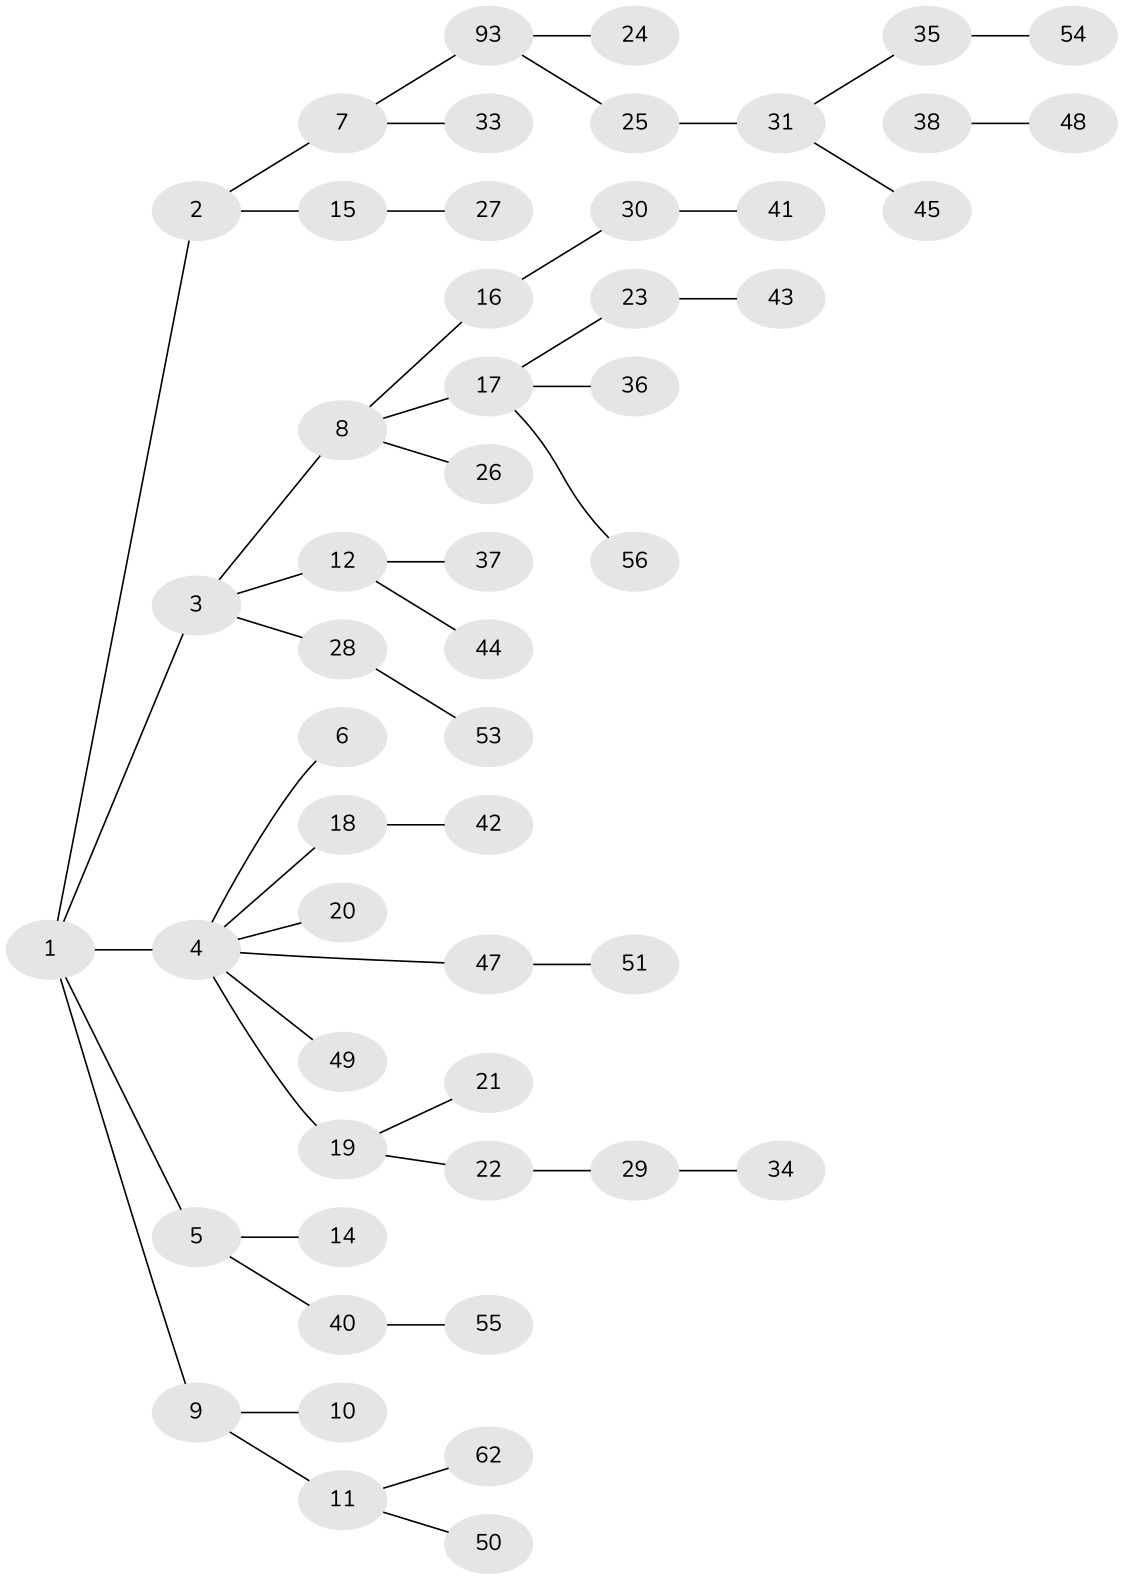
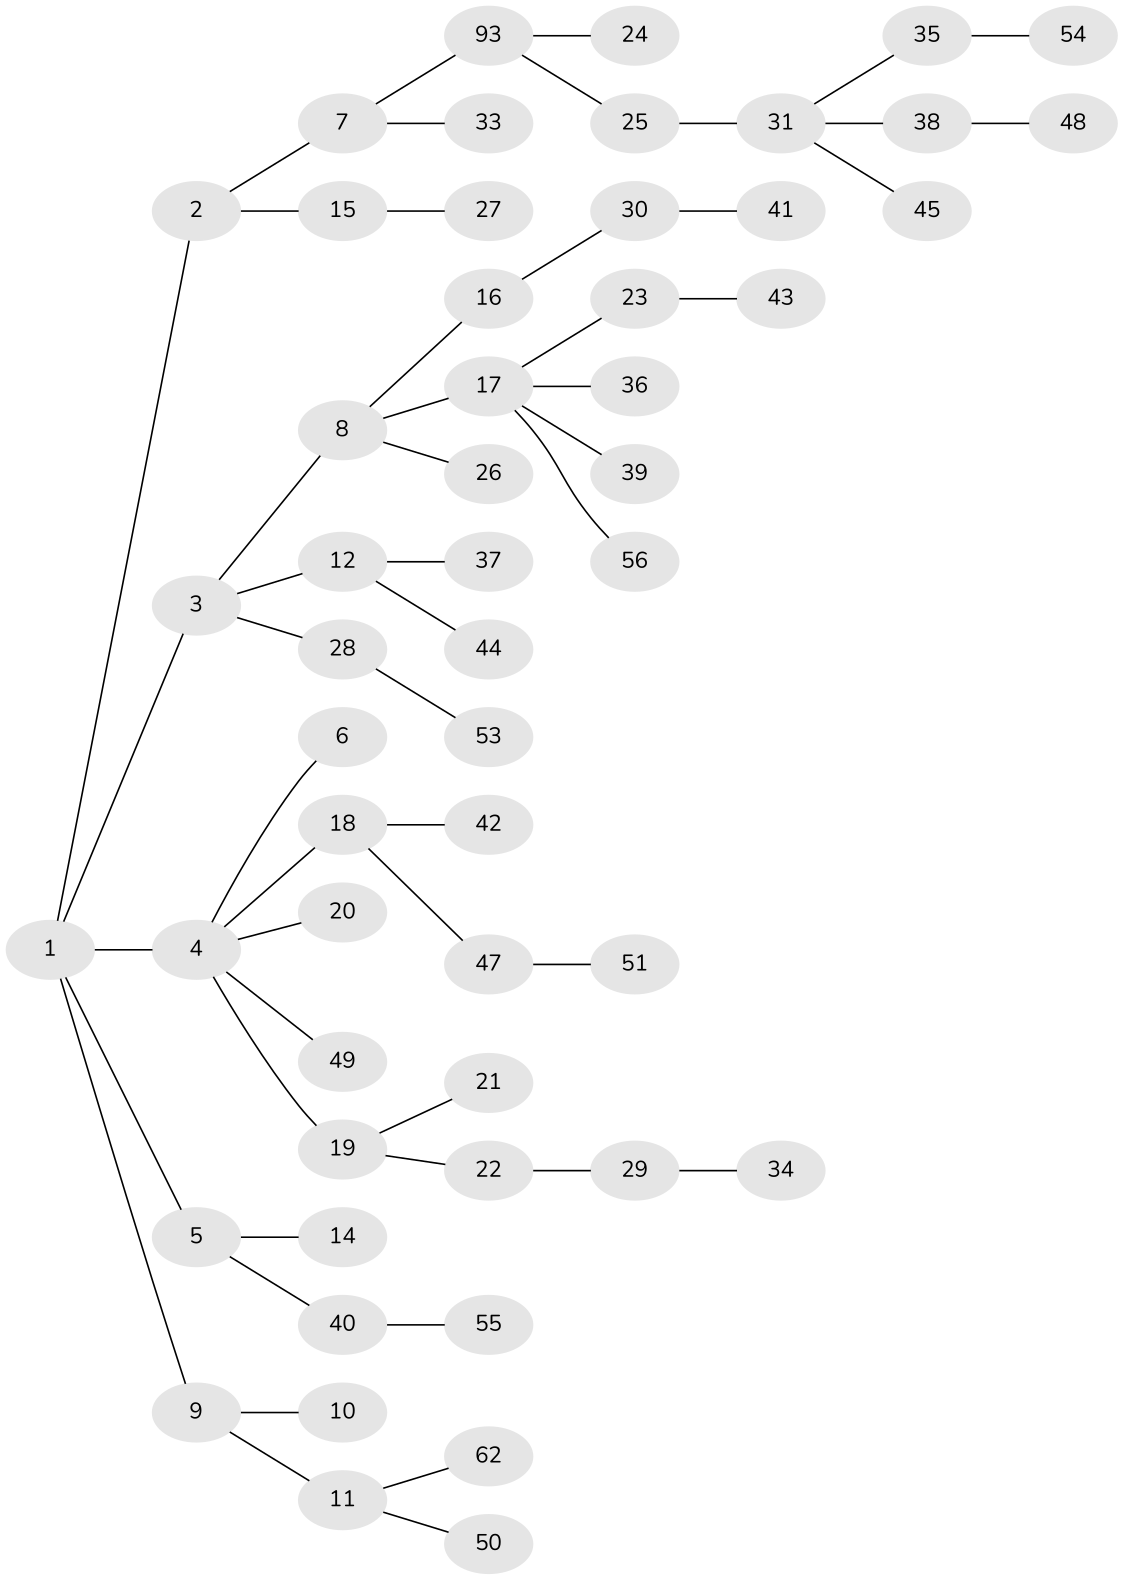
none -> (854, 123)
none -> (635, 474)
(342, 958) -> (416, 895)
